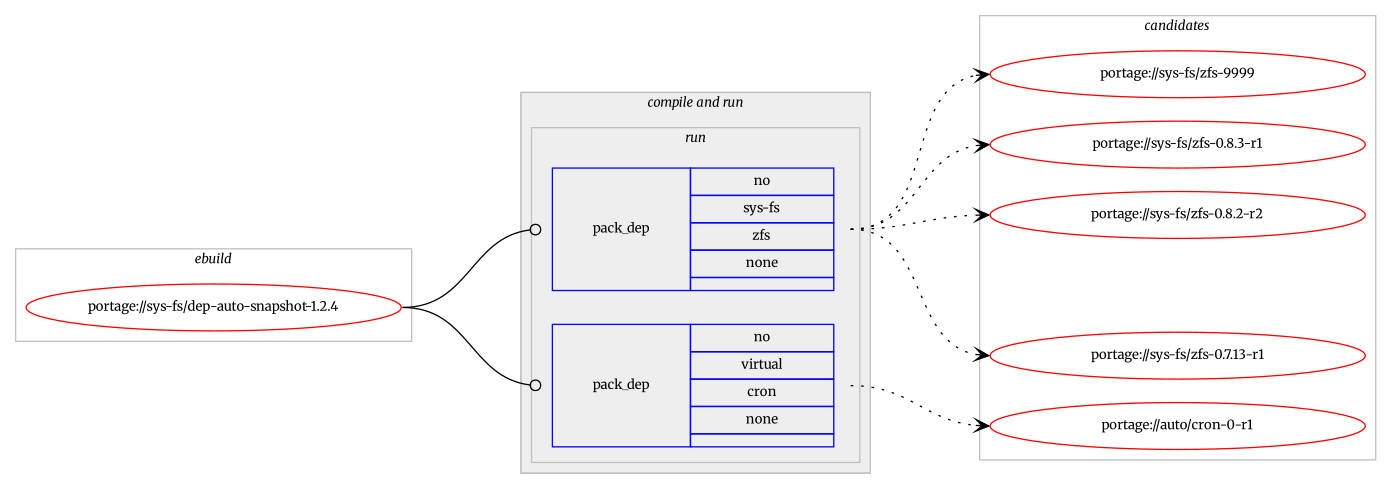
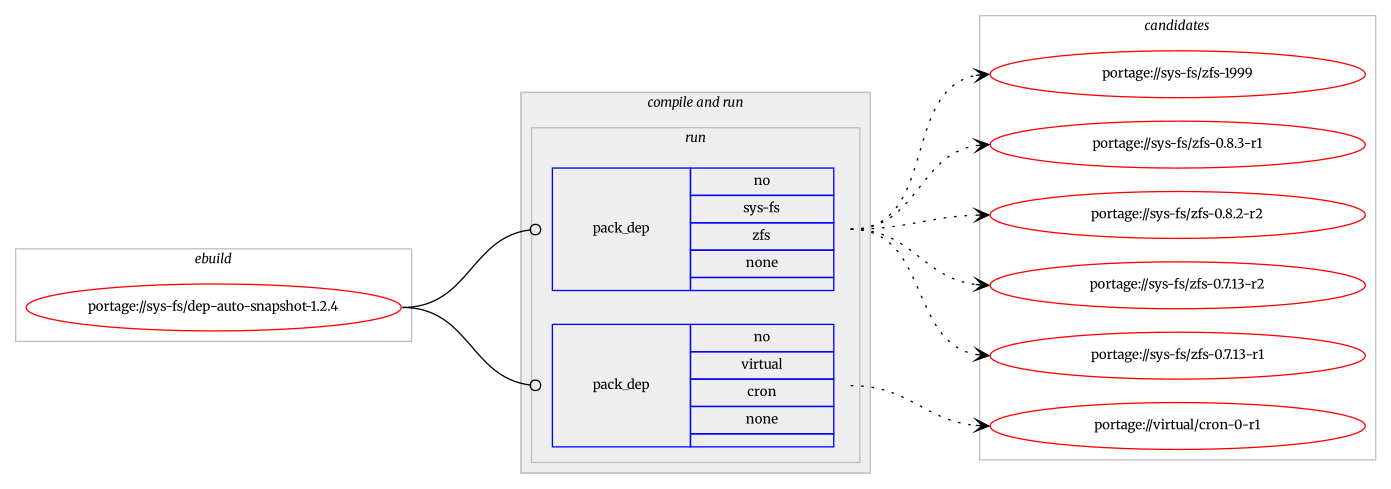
(1178, 74) -> (1178, 74)
none -> (1178, 285)
(1178, 426) -> (1178, 426)
